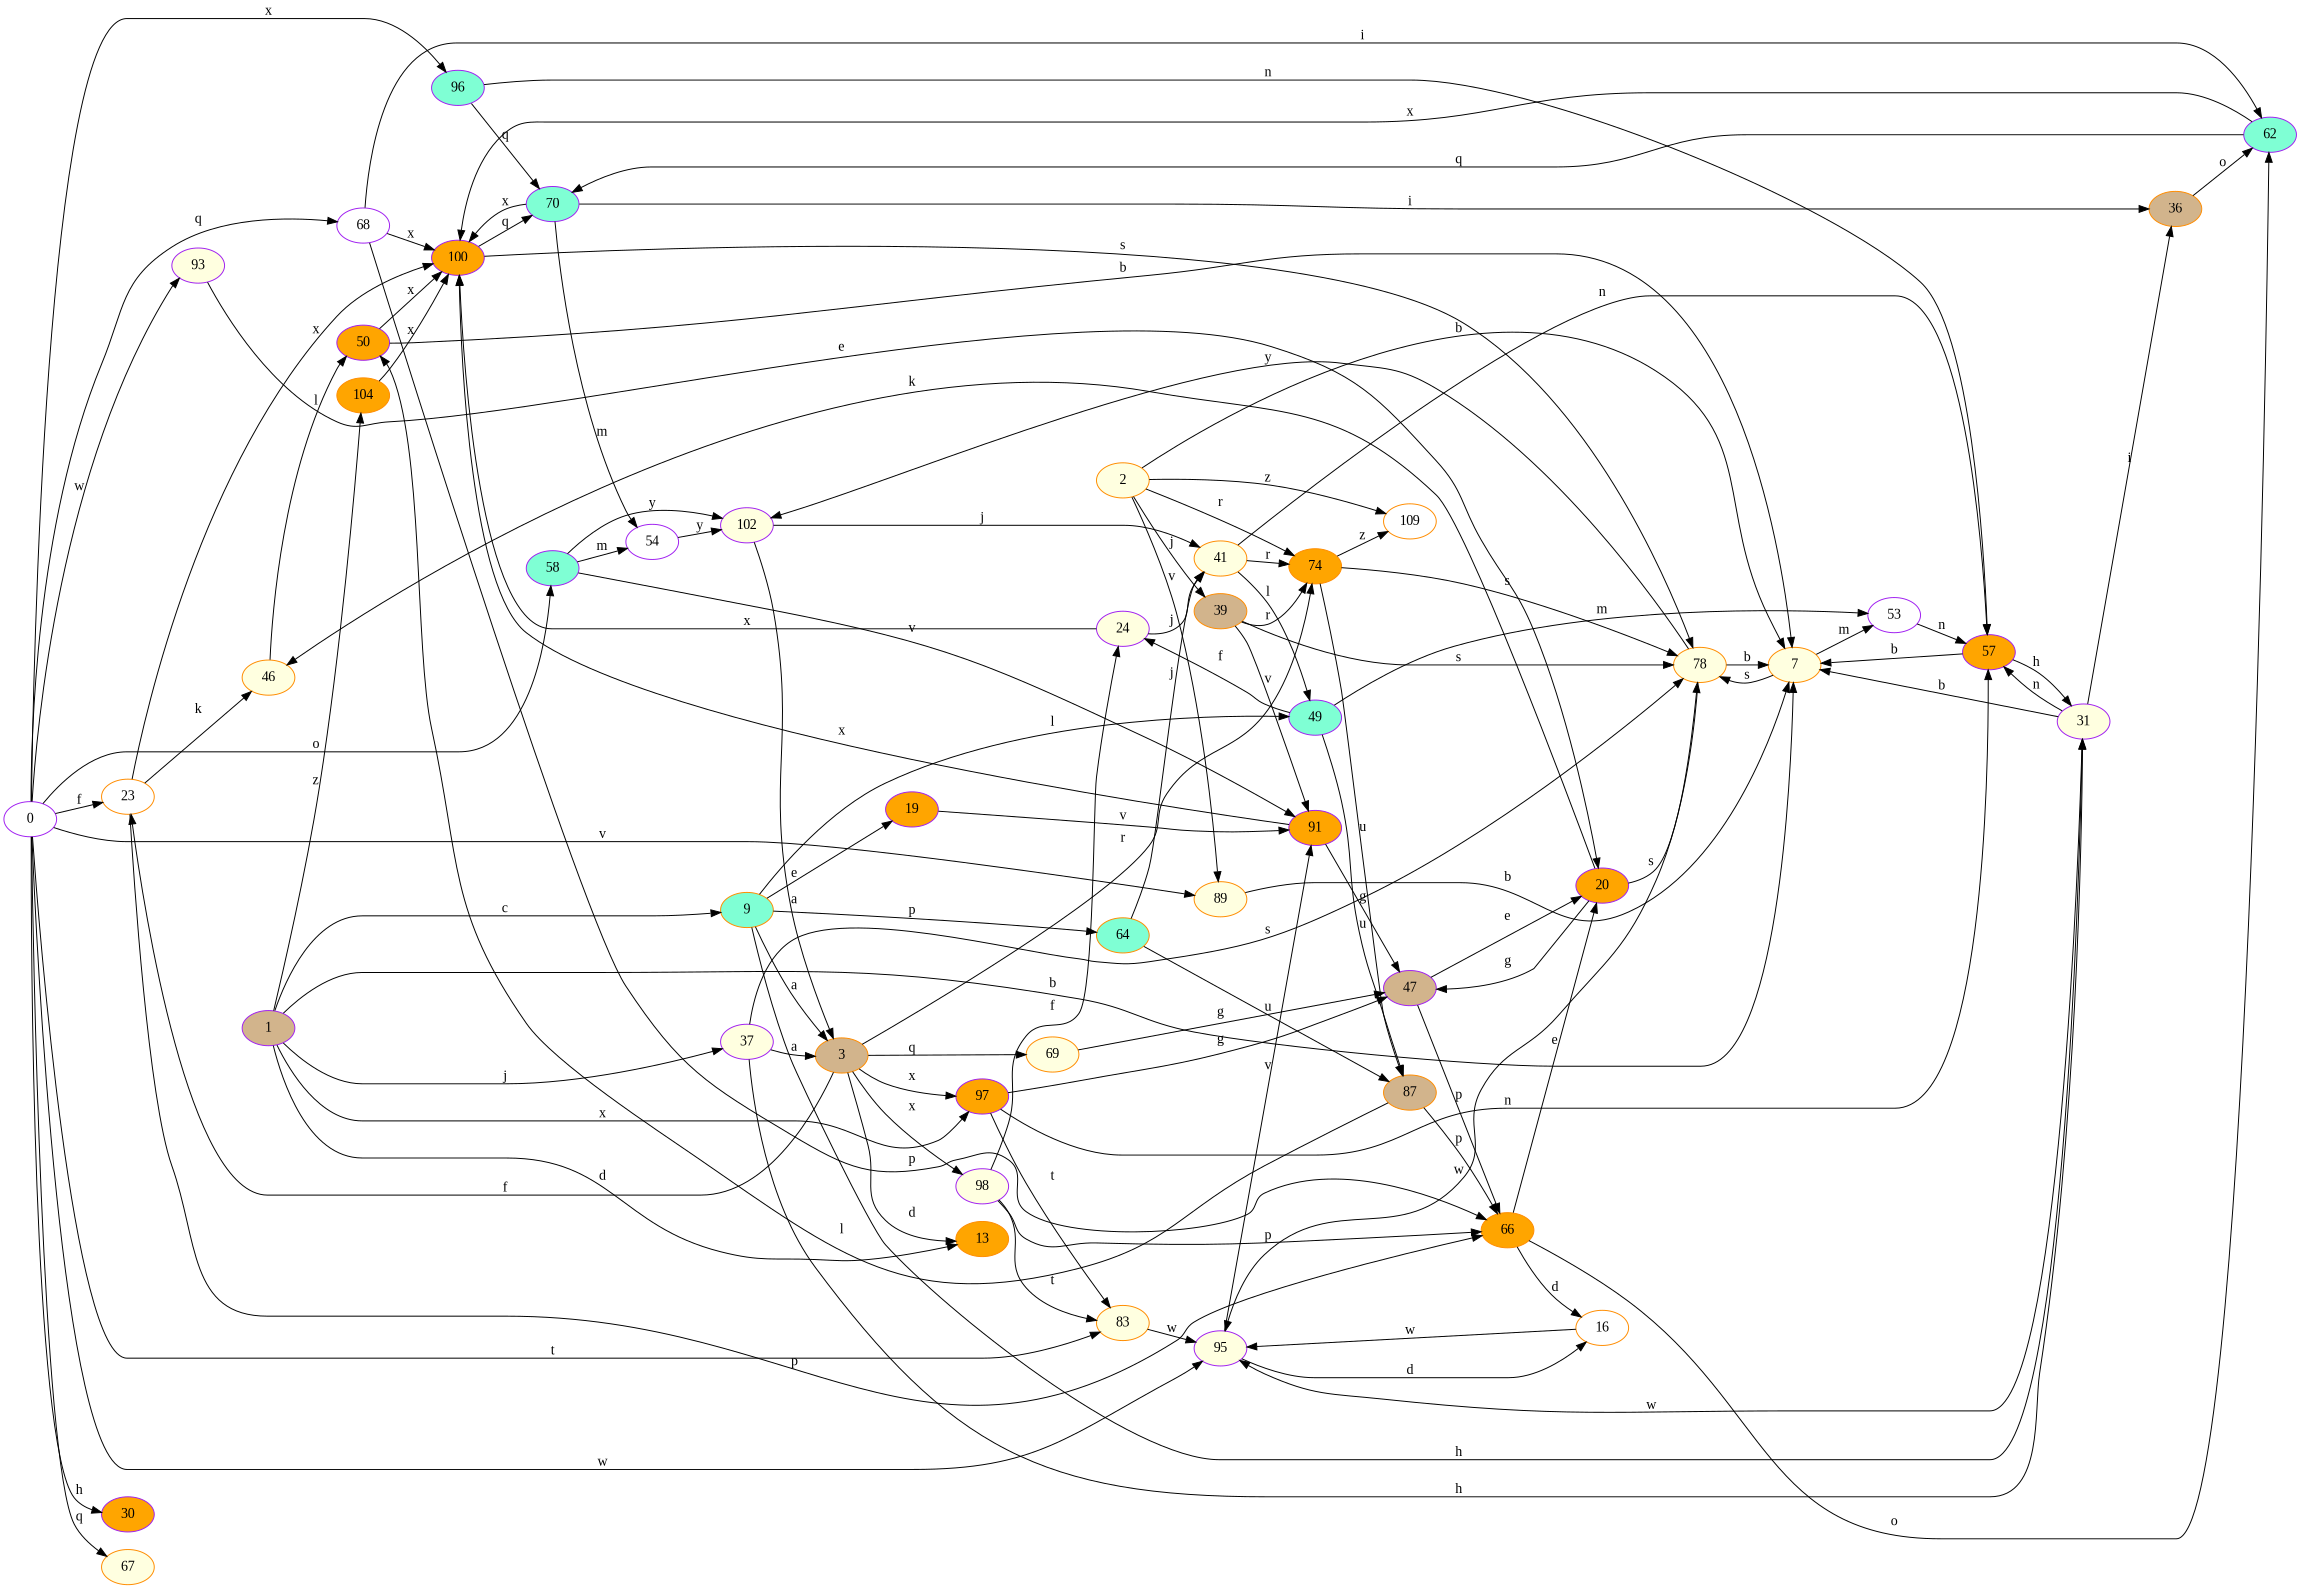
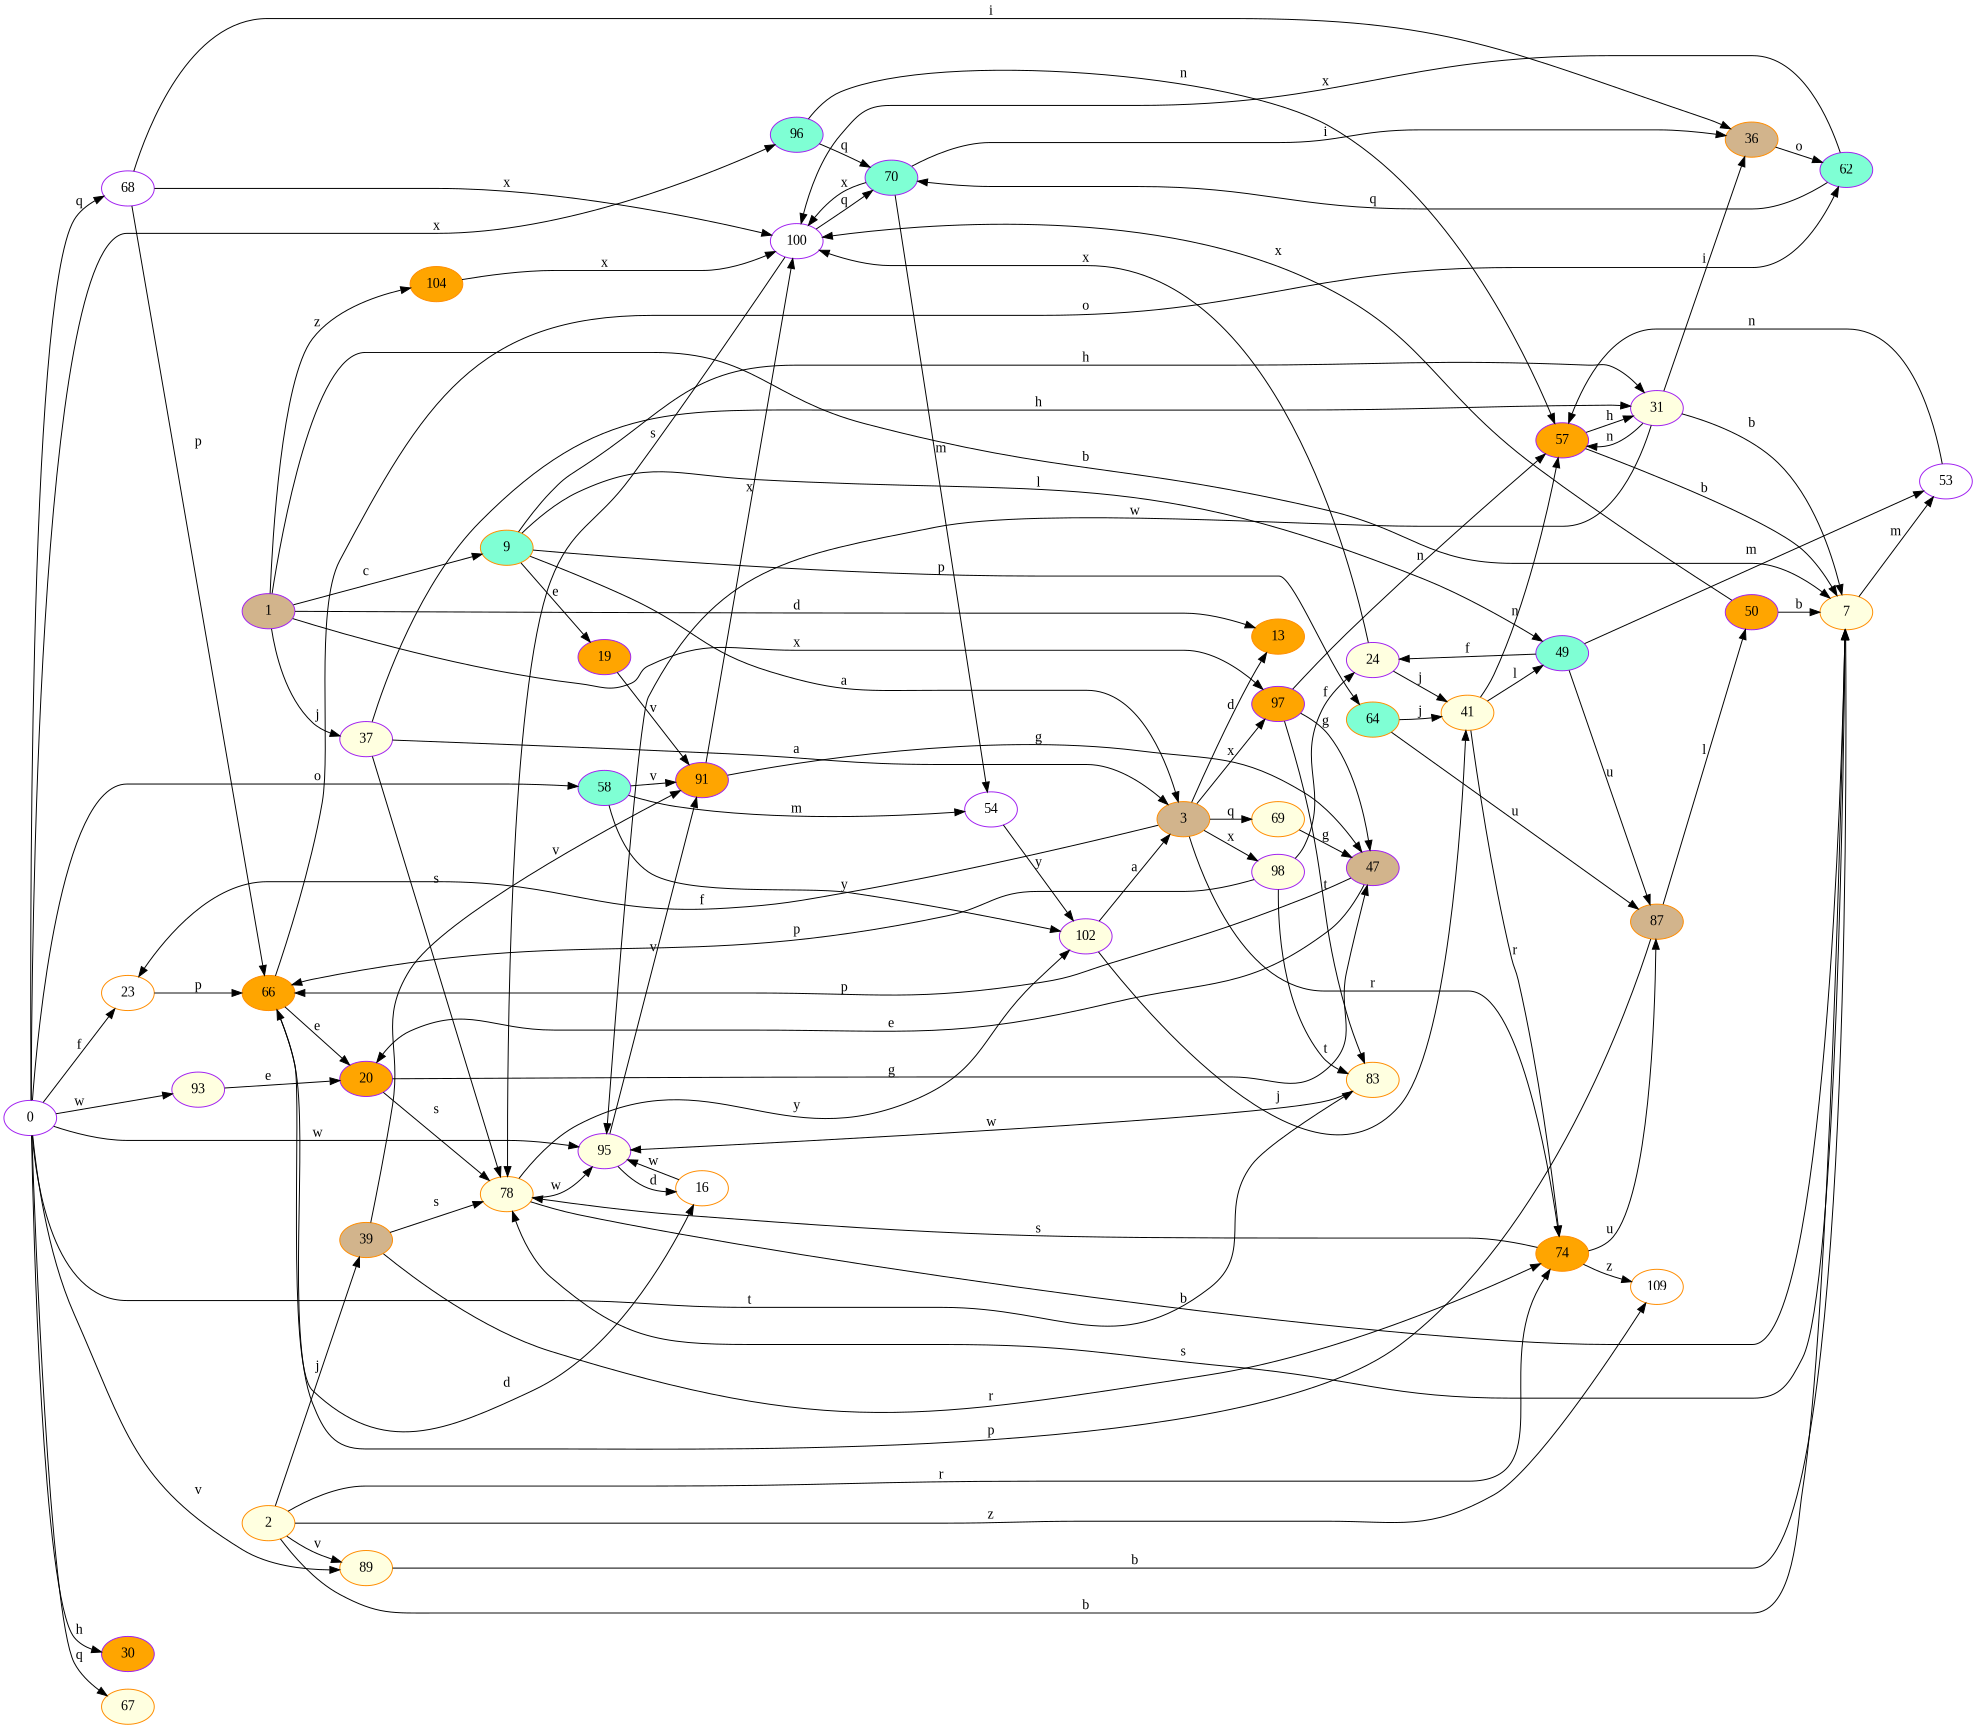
(1269, 43) -> (894, 19)
(458, 258) -> (797, 241)
(226, 488) -> none
(269, 678) -> none
